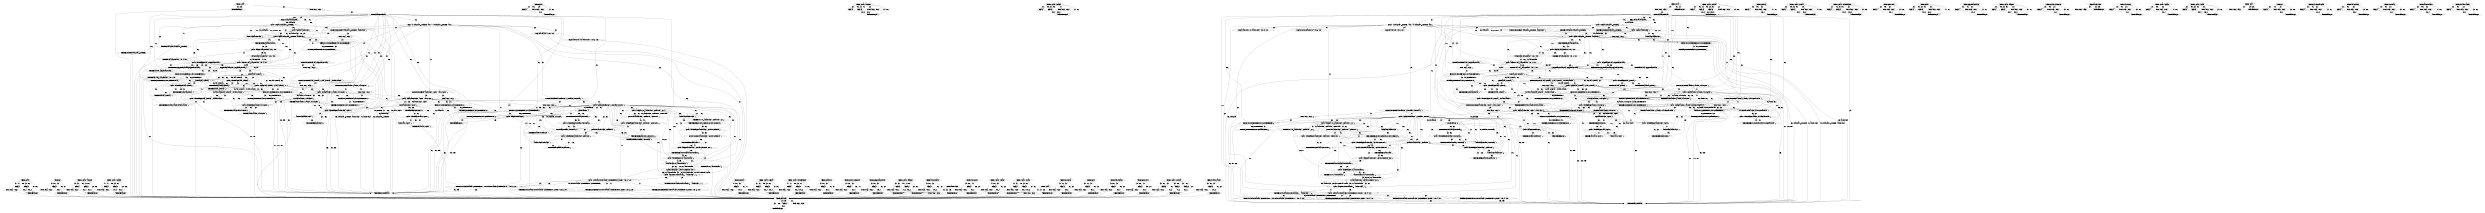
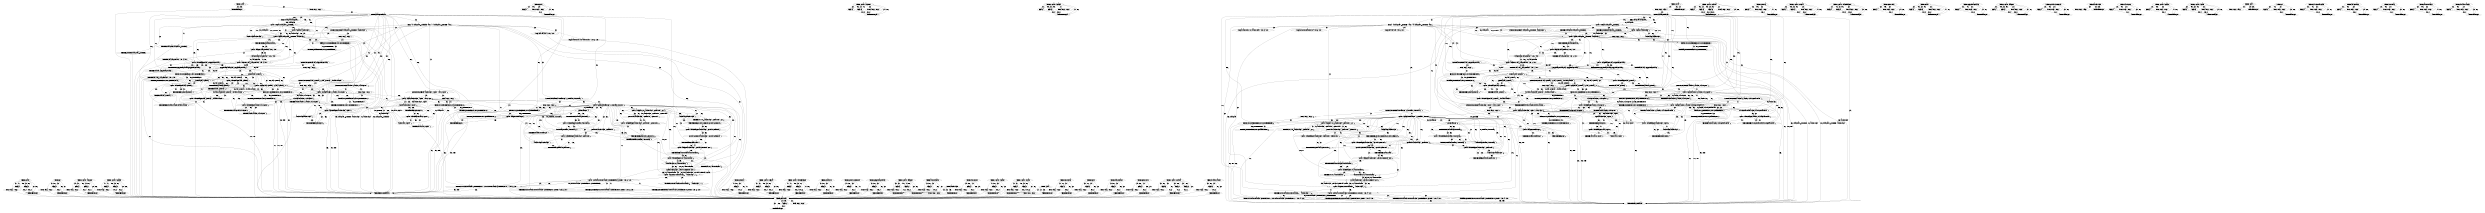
none -> (1717, 123)
